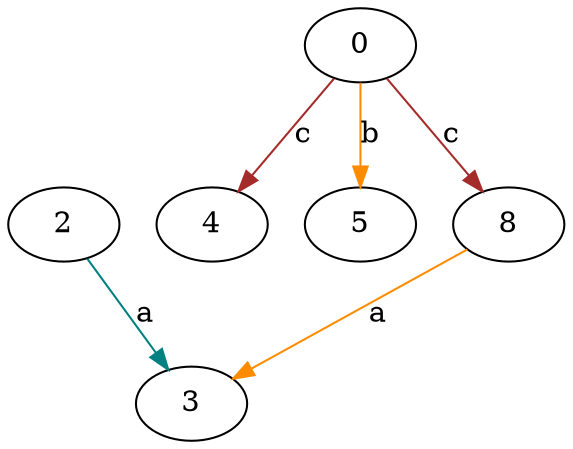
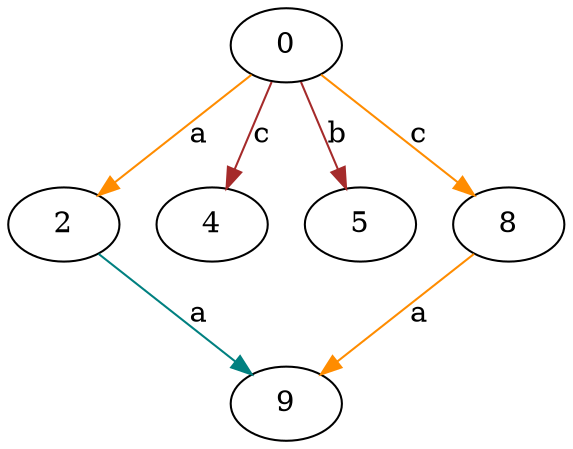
(360, 125) -> (319, 126)
(428, 127) -> (390, 129)
none -> (183, 129)
(192, 404) -> (286, 404)
